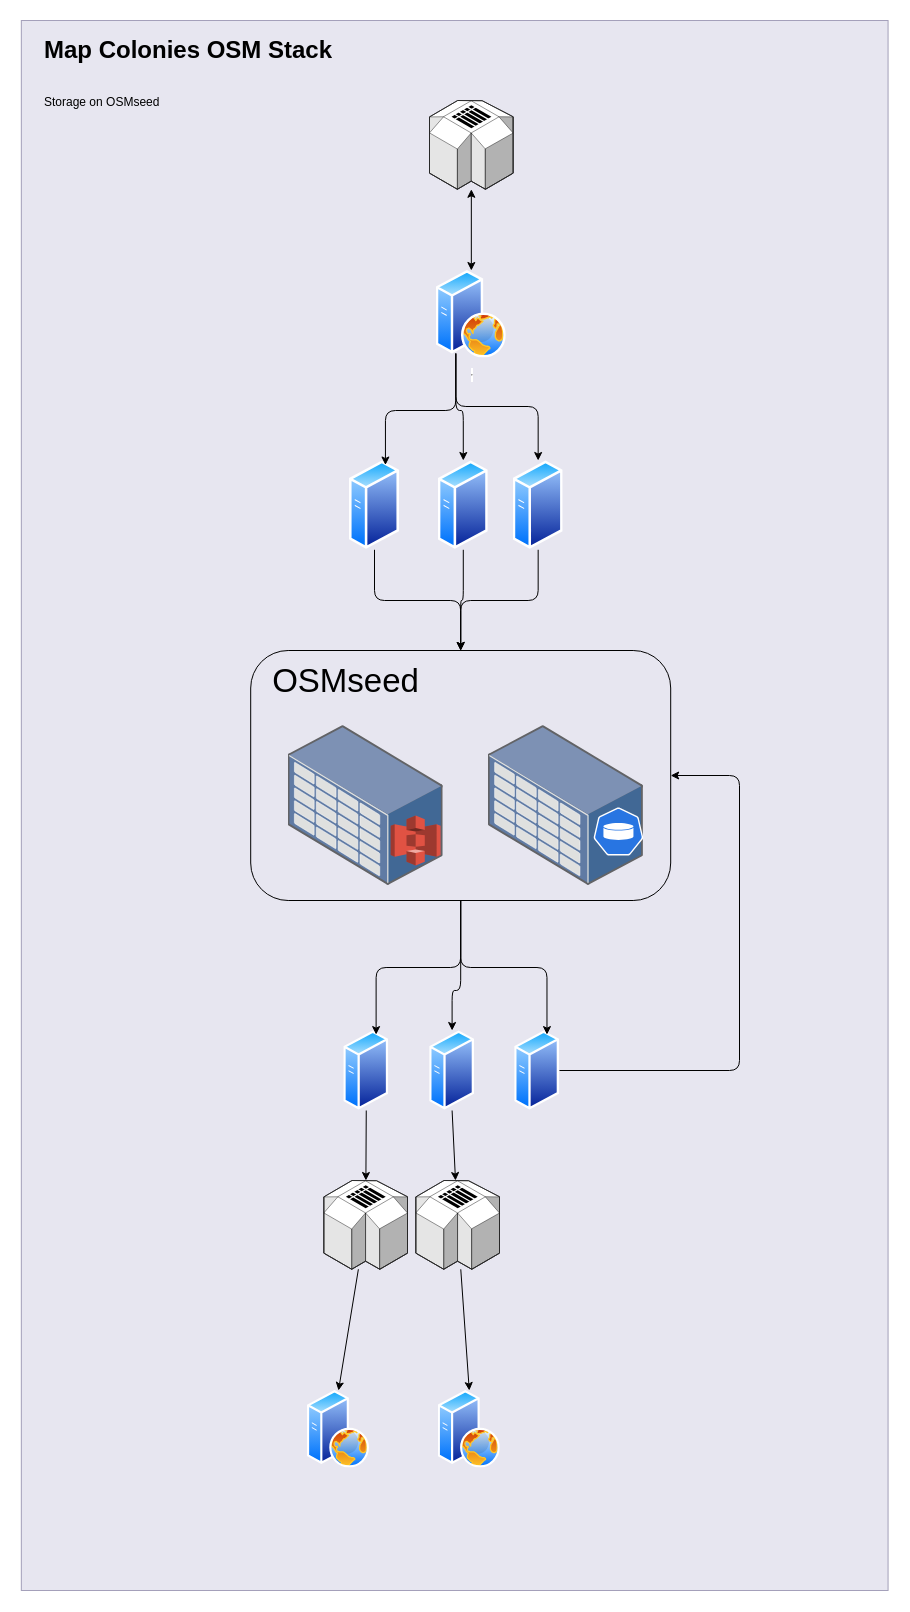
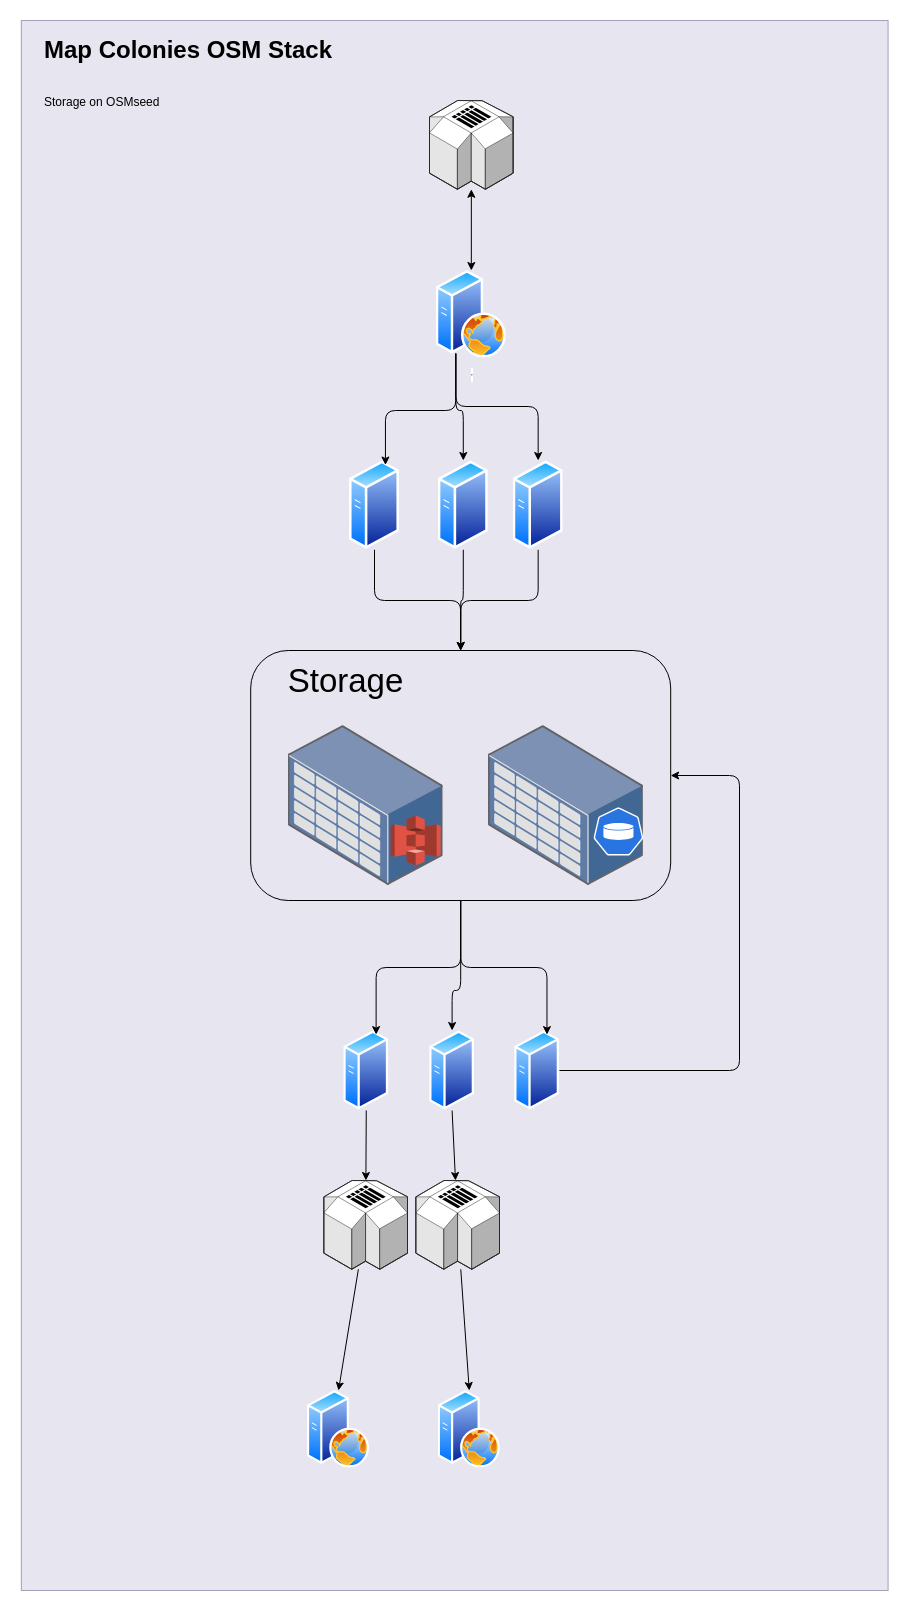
(346, 681) -> (346, 681)
